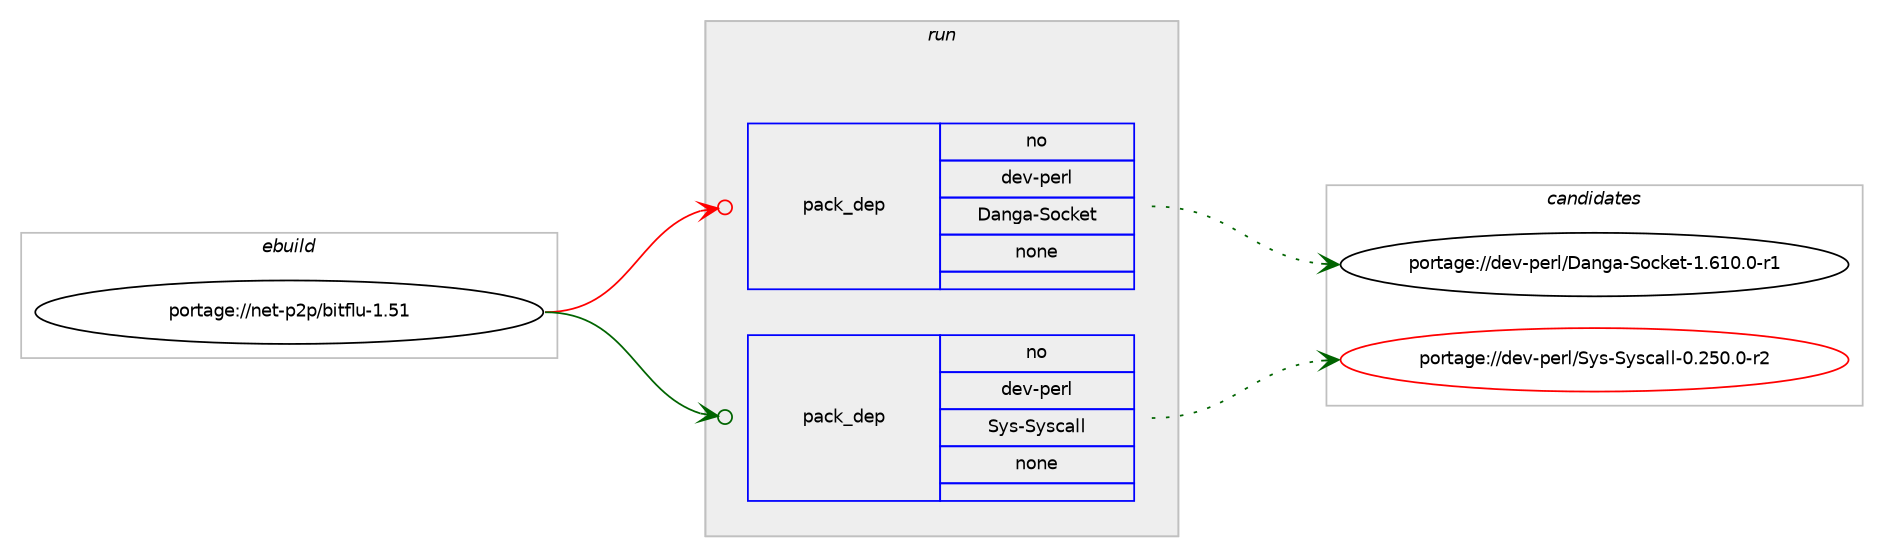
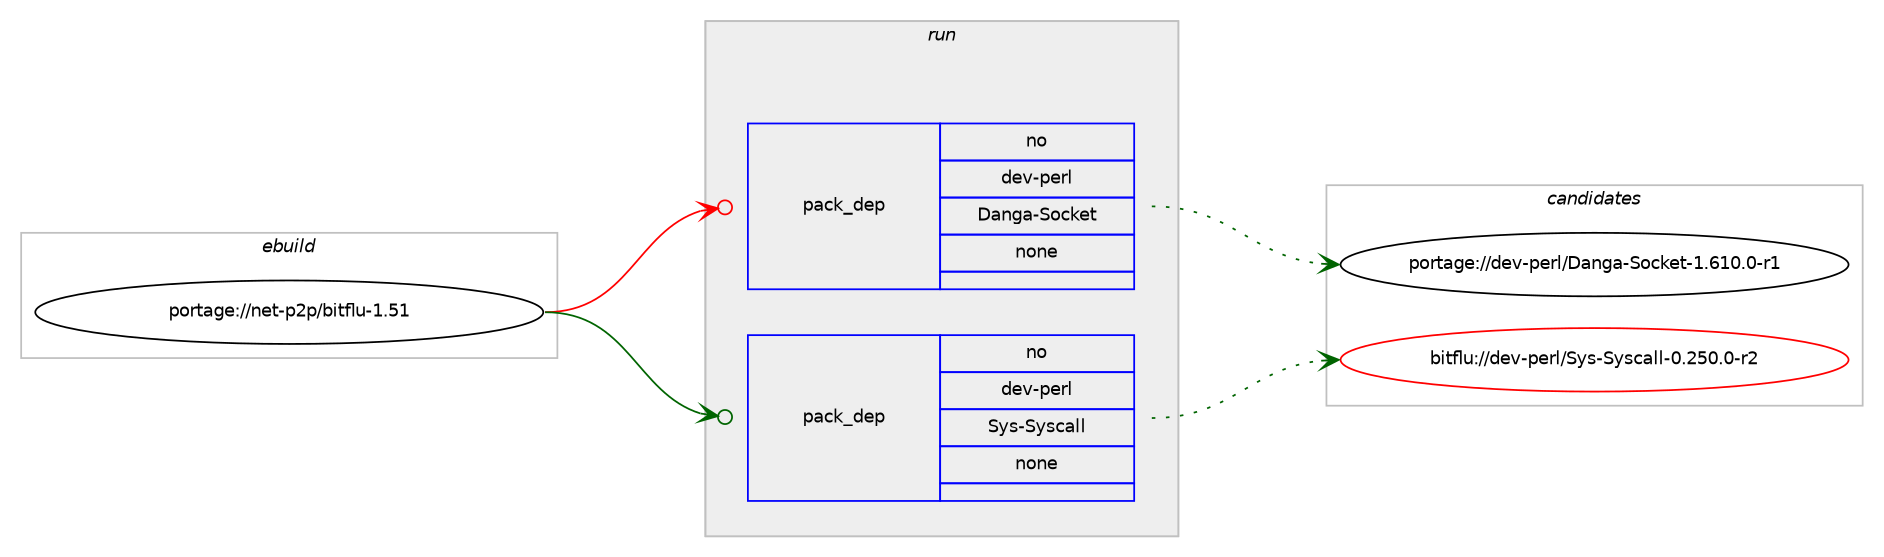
(1595, 360) -> (1595, 360)
